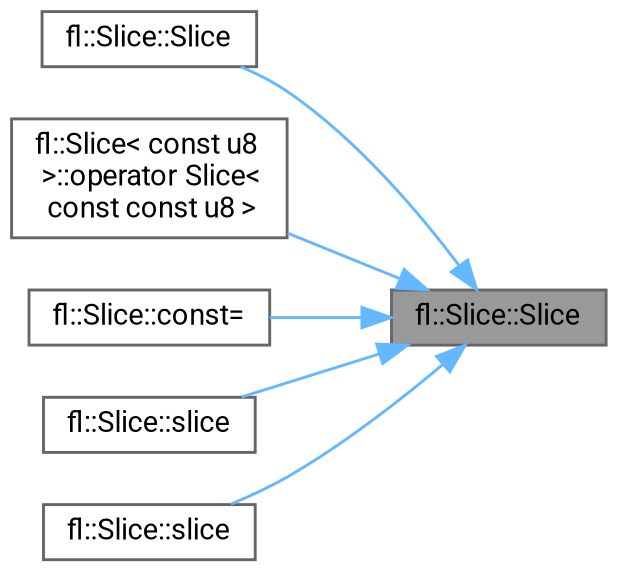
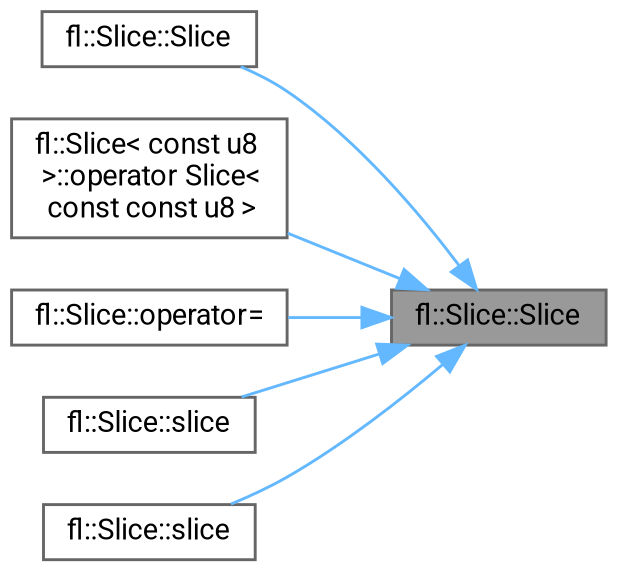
(149, 318) -> (149, 318)
